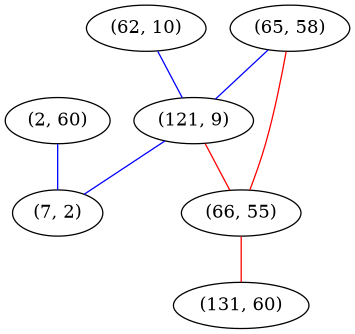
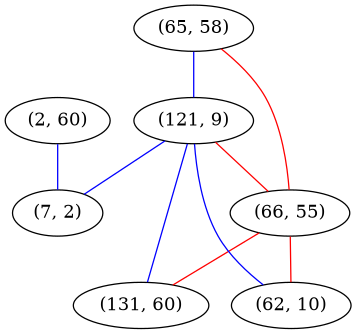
none -> (167, 213)
none -> (291, 259)
